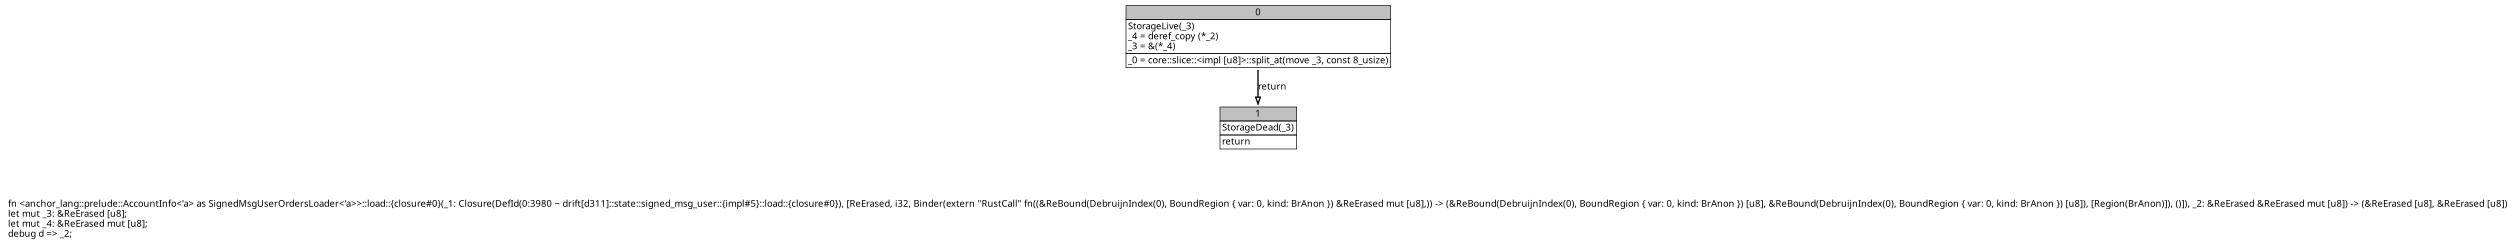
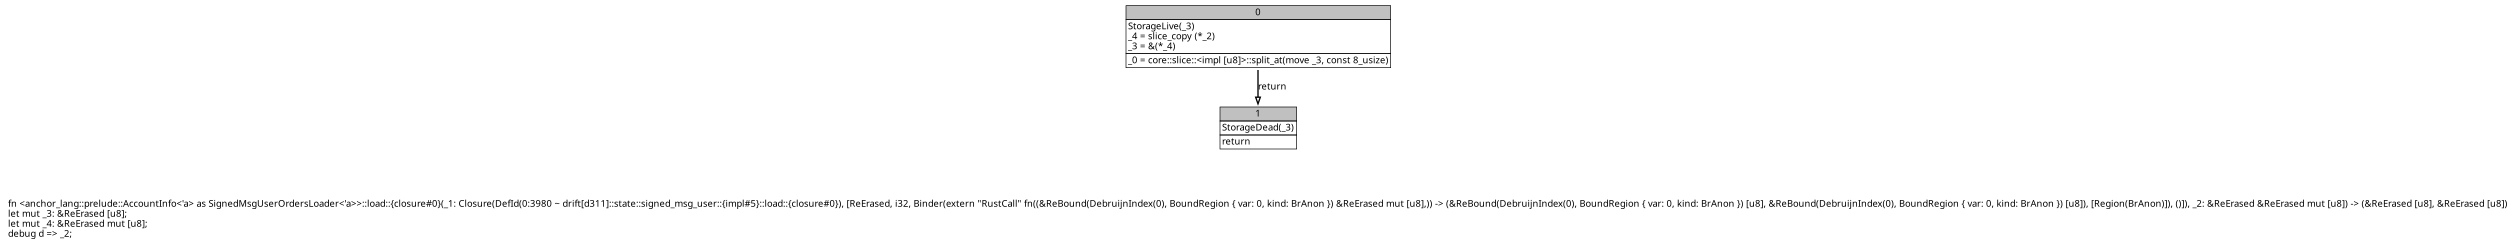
(1173, 36) -> (1172, 36)
